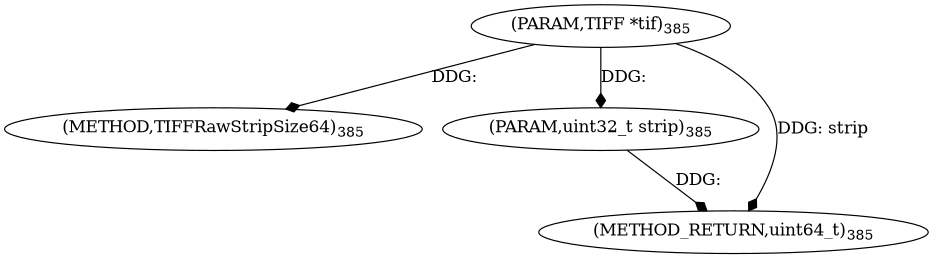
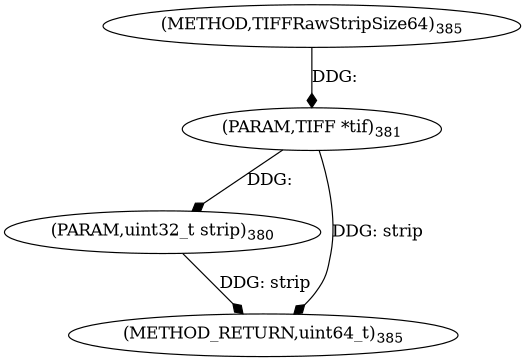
(677, 24) -> (388, 127)
(417, 75) -> (312, 70)
(699, 127) -> (261, 230)
(701, 181) -> (265, 284)
